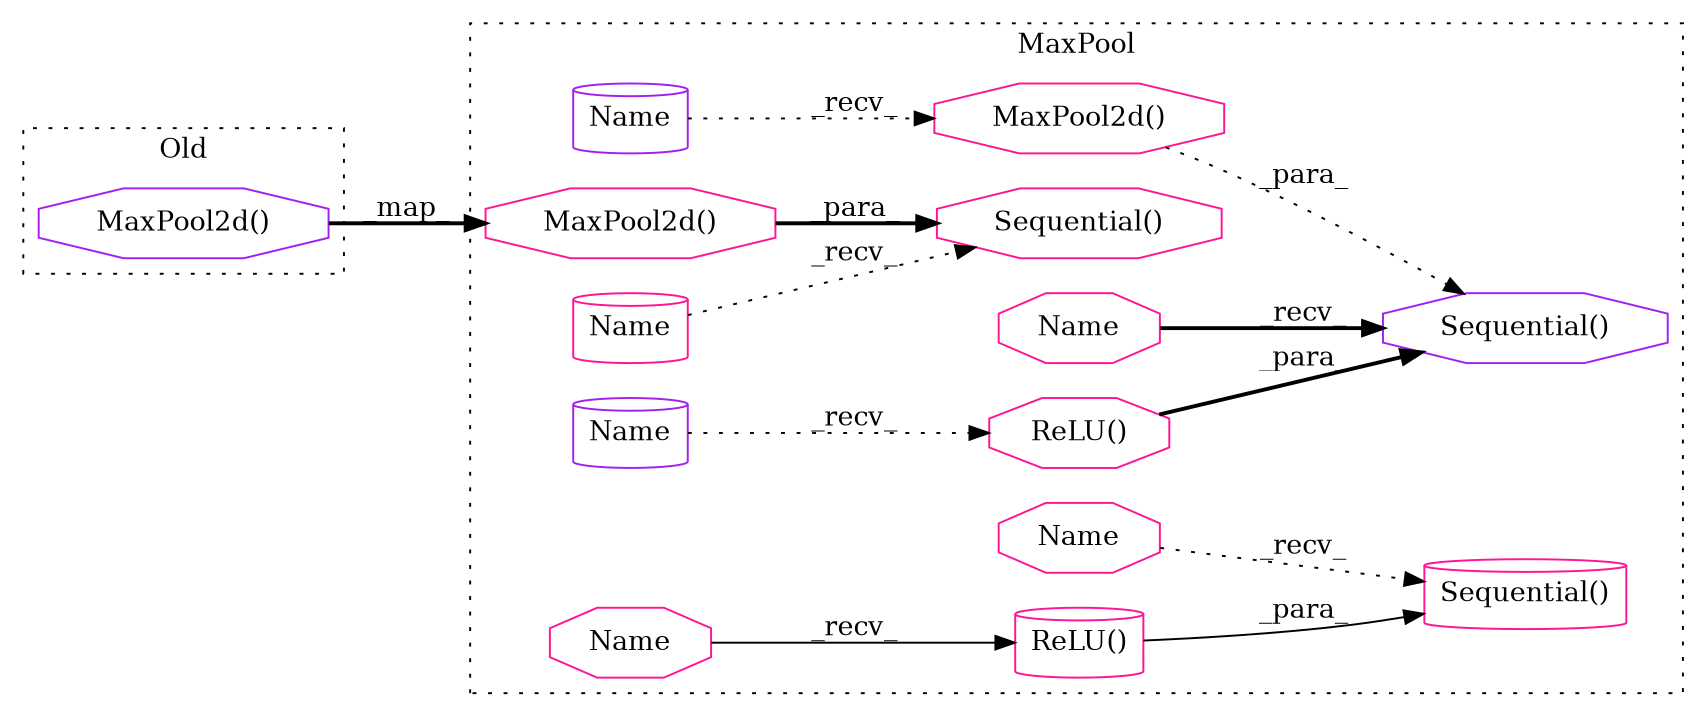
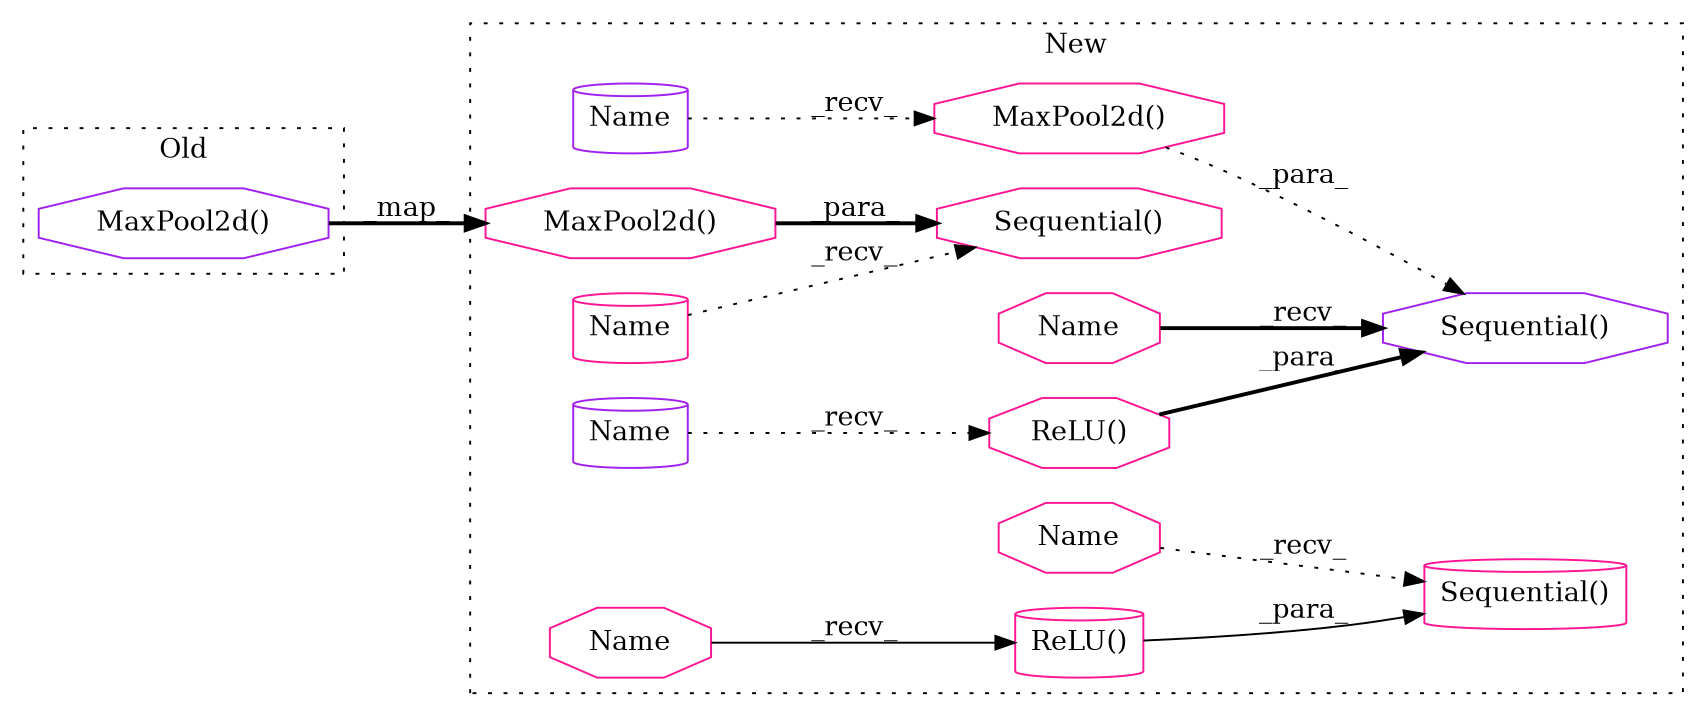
(1077, 46) -> (1077, 46)
